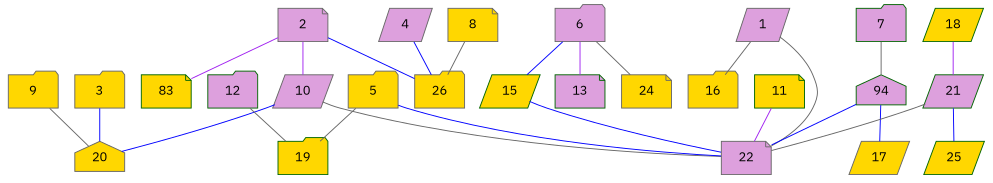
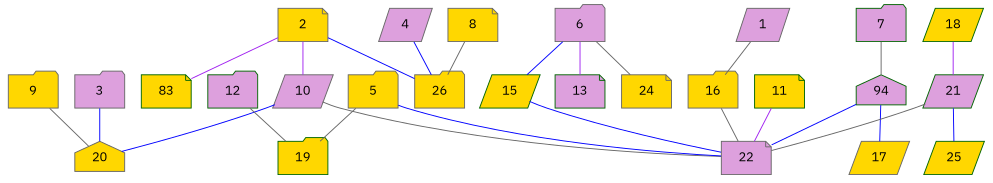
(303, 25) -> (303, 25)
(100, 91) -> (100, 91)
(817, 95) -> (730, 125)
